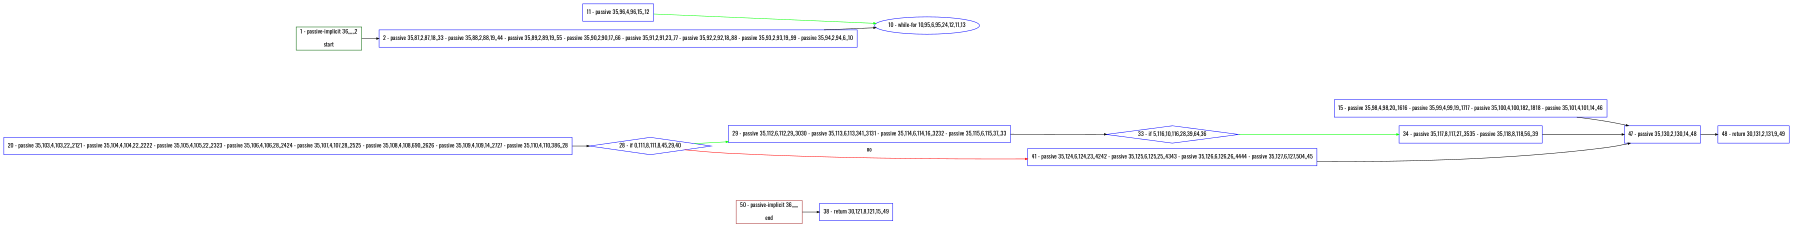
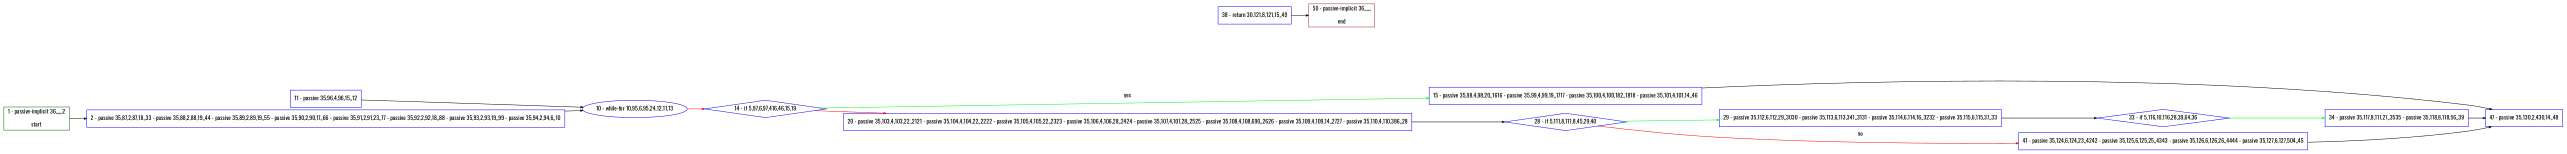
(764, 19) -> (471, 104)
none -> (765, 109)
(1662, 134) -> (2524, 118)
(1754, 134) -> none
(650, 146) -> (1566, 122)
(810, 212) -> (1299, 15)
